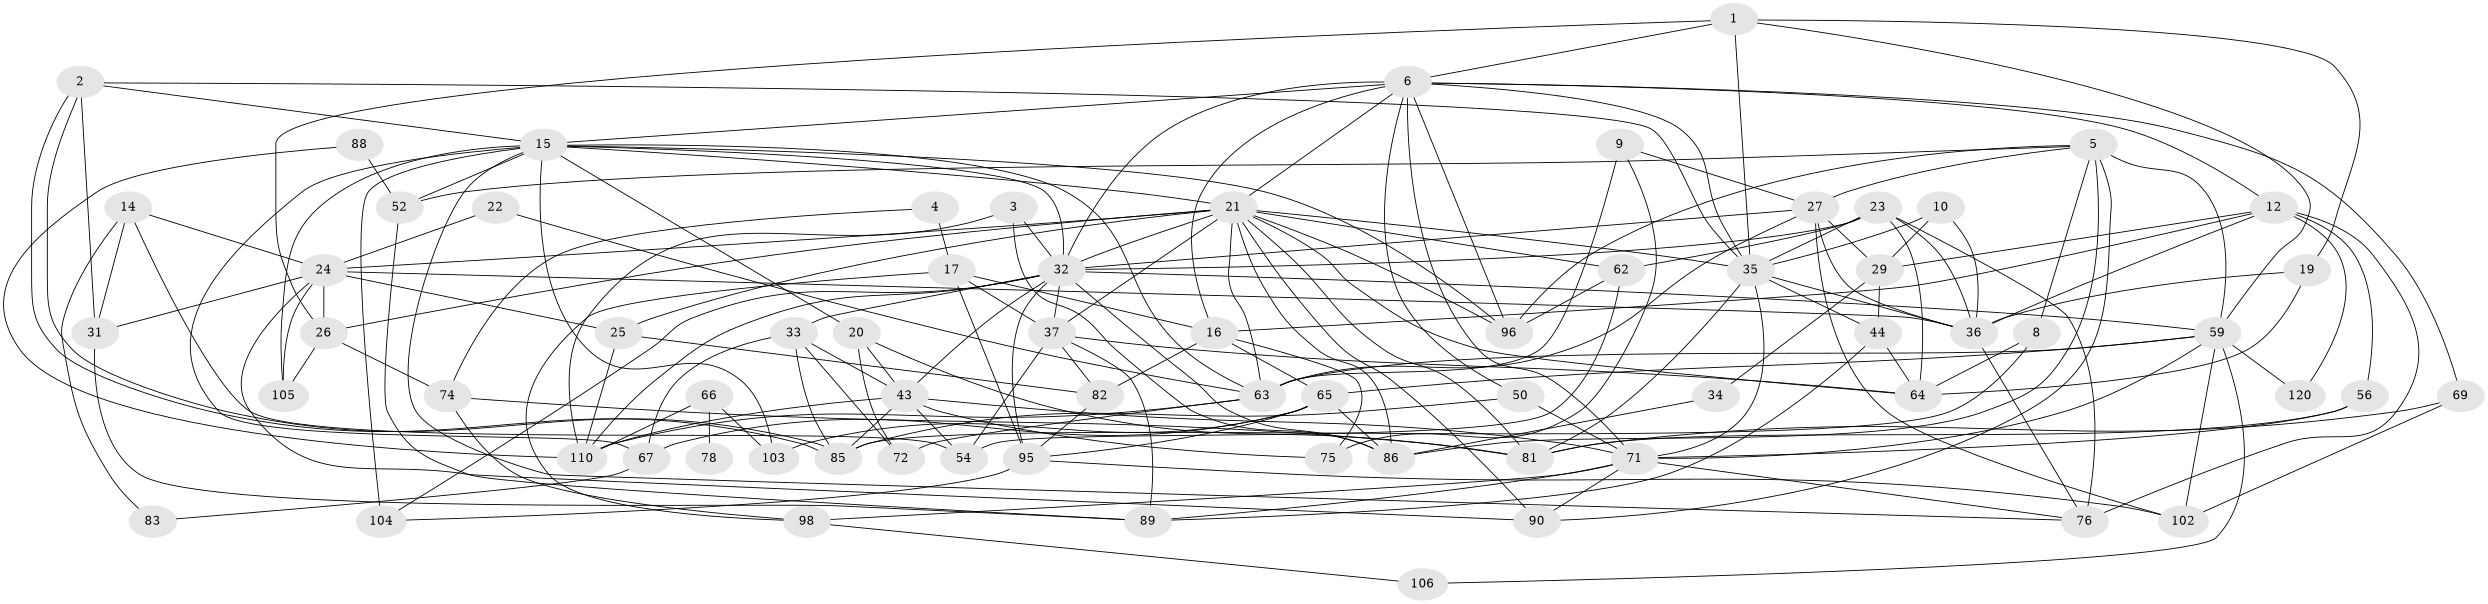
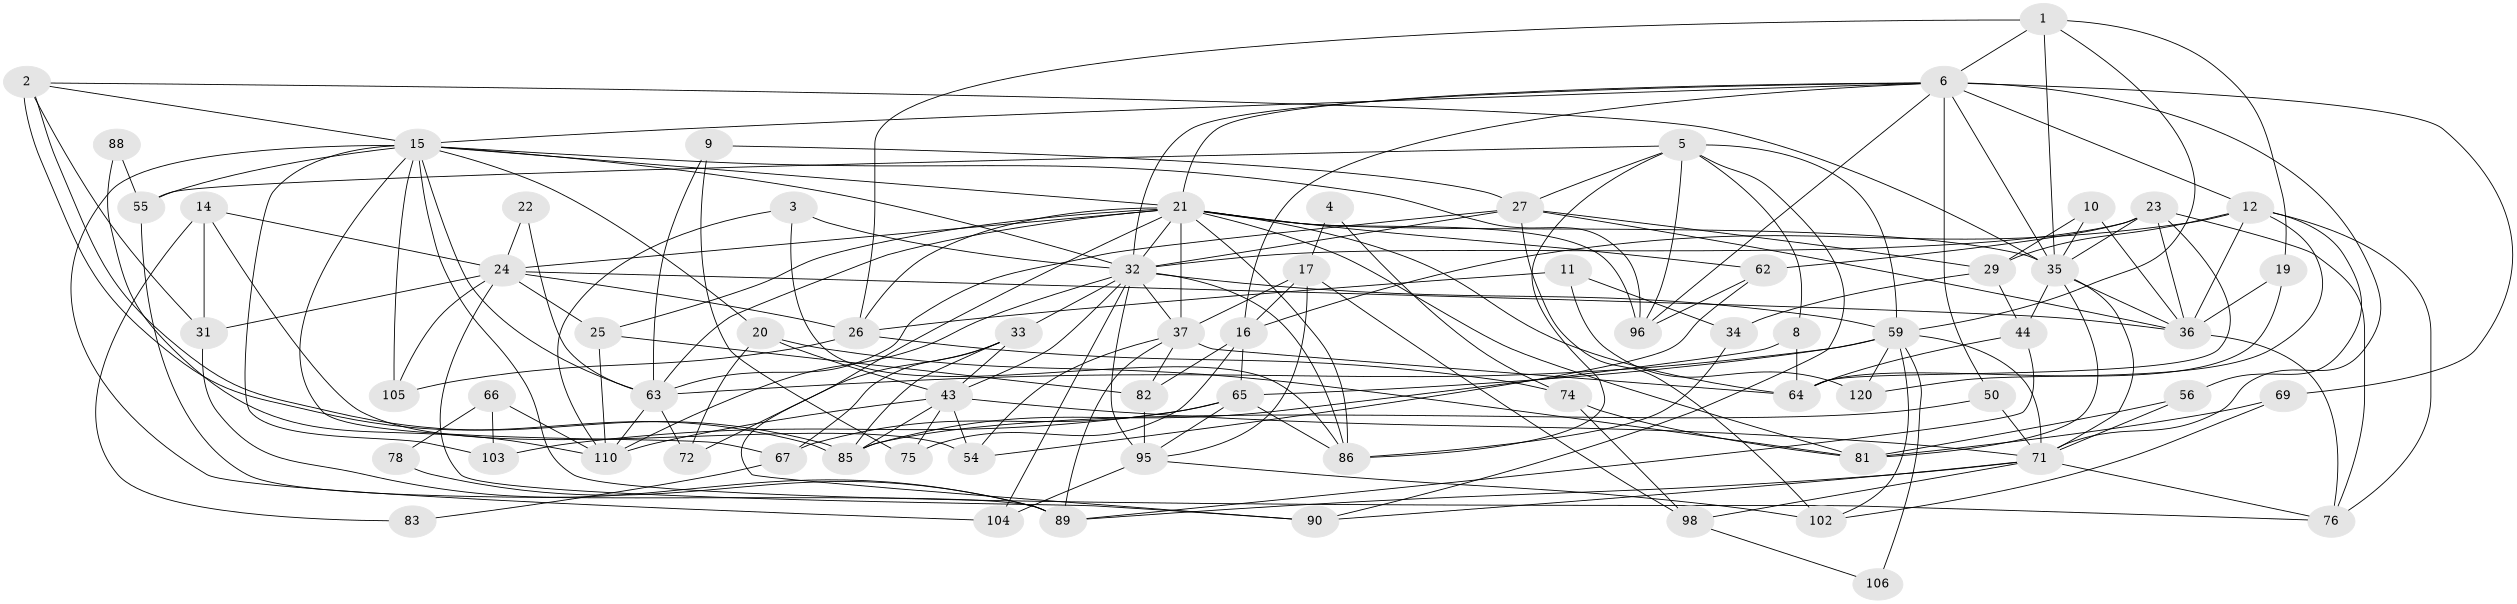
(400, 208) -> (141, 208)
none -> (1568, 270)
none -> (730, 488)
